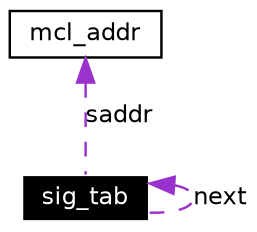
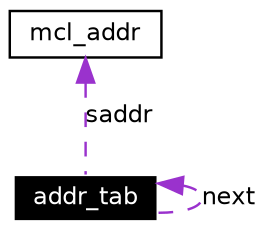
(86, 198) -> (86, 198)
